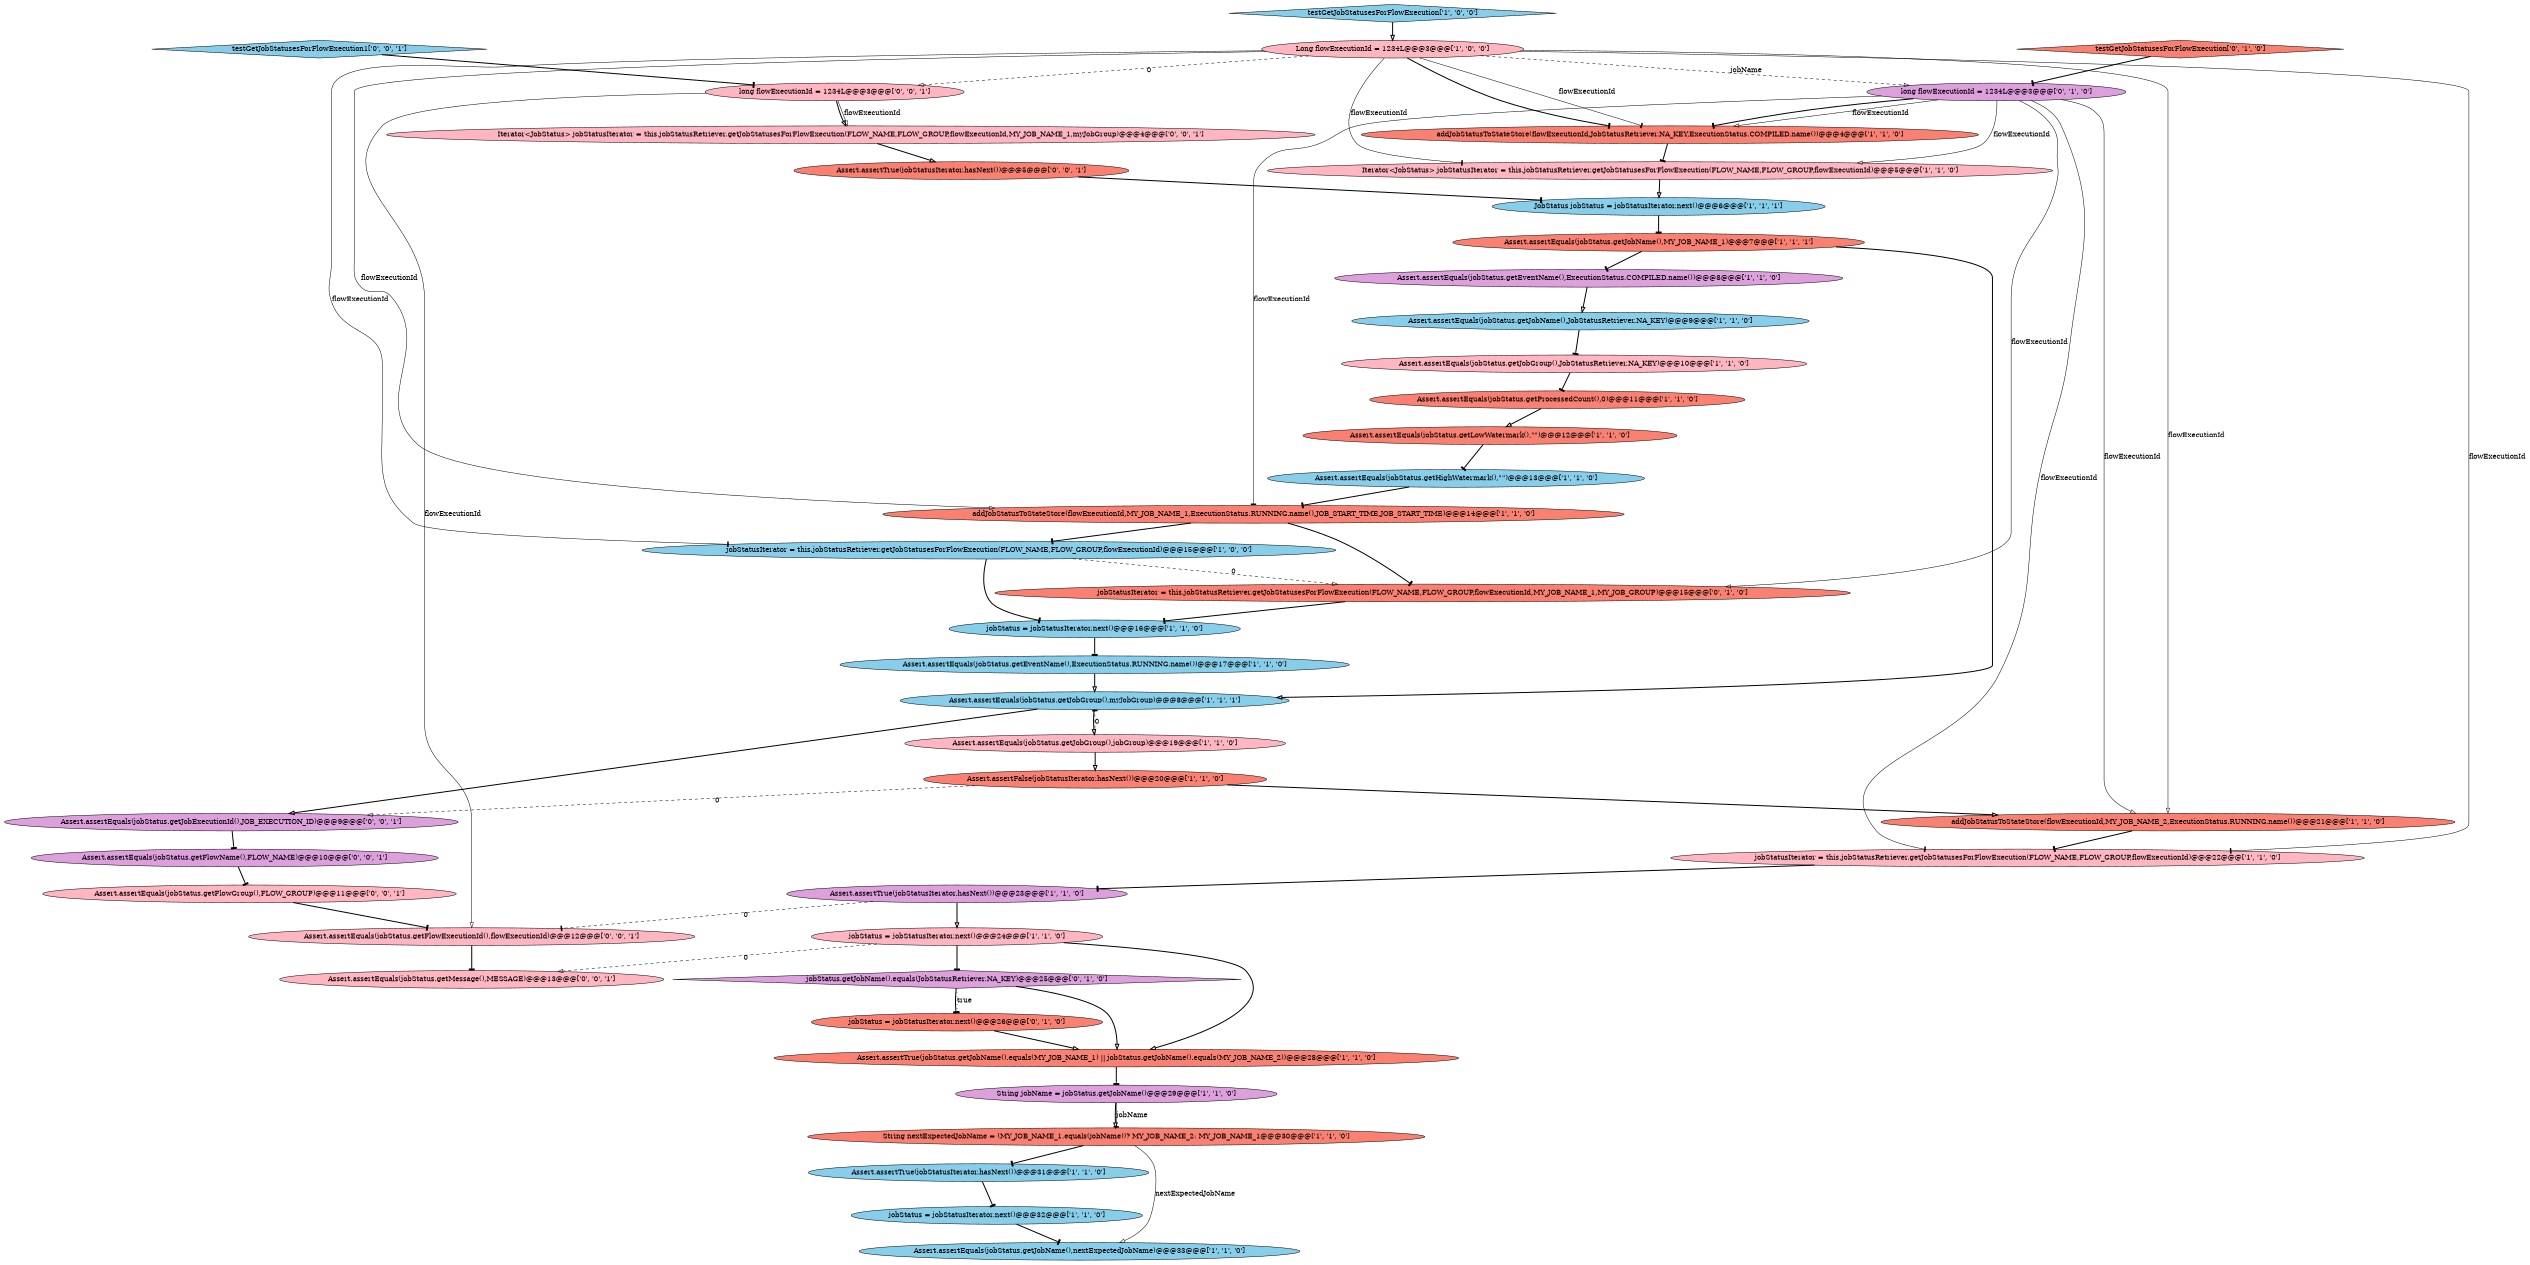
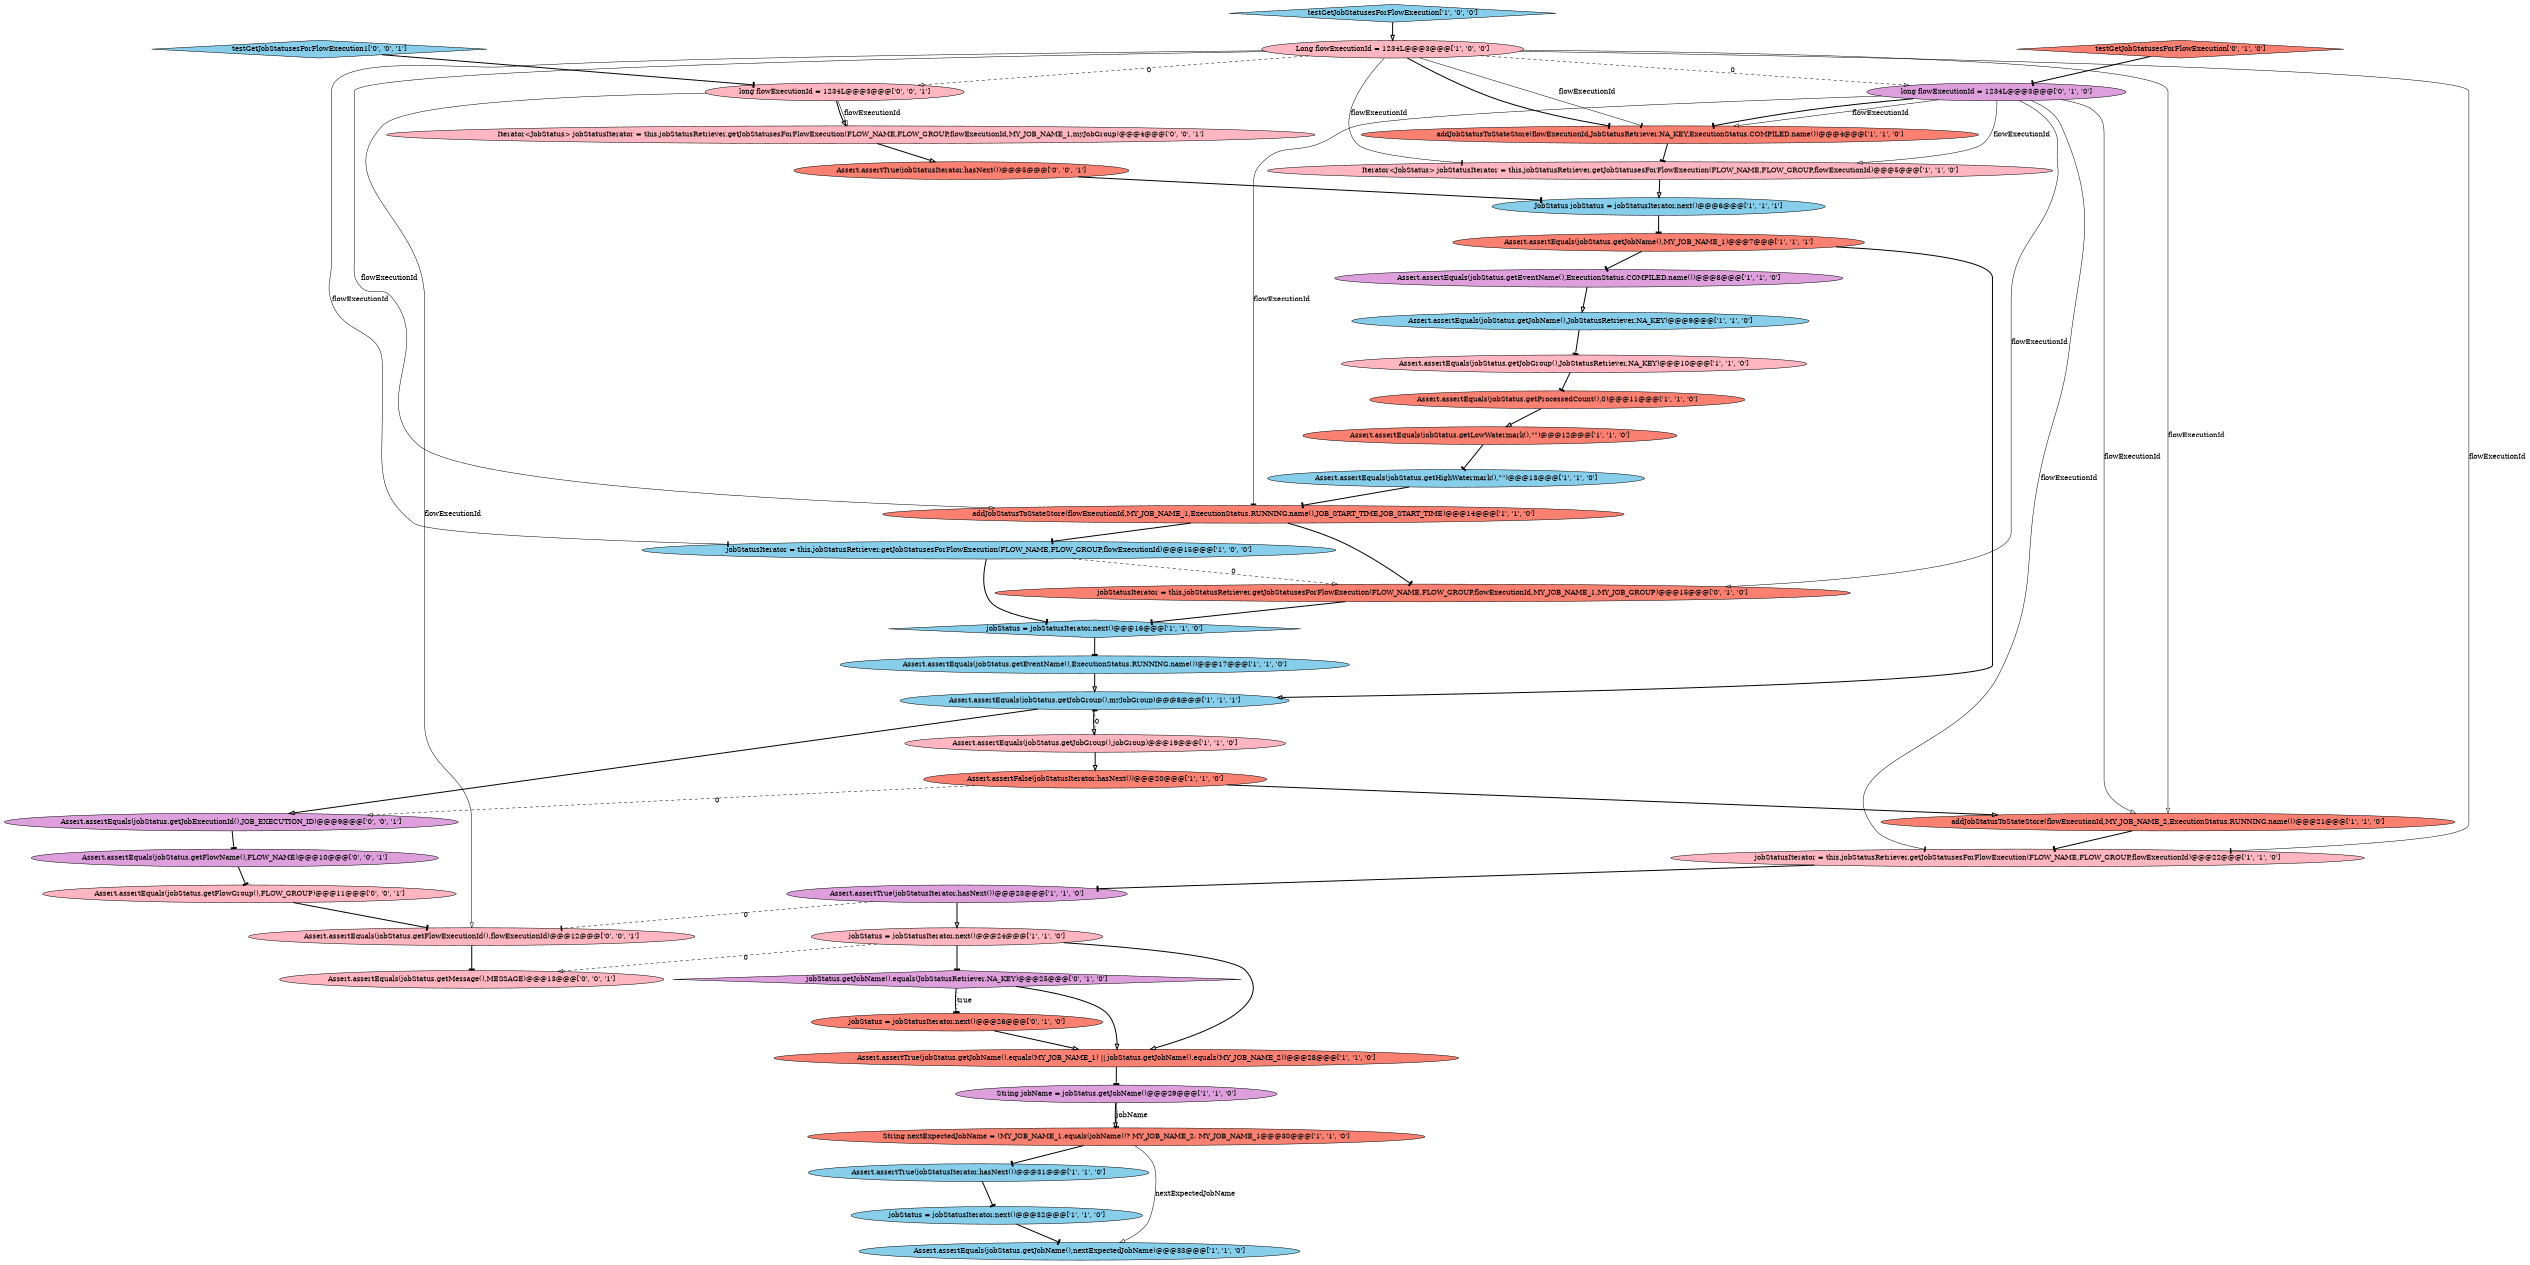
(1746, 71) -> (1733, 71)
(1095, 629) -> (1095, 629)
